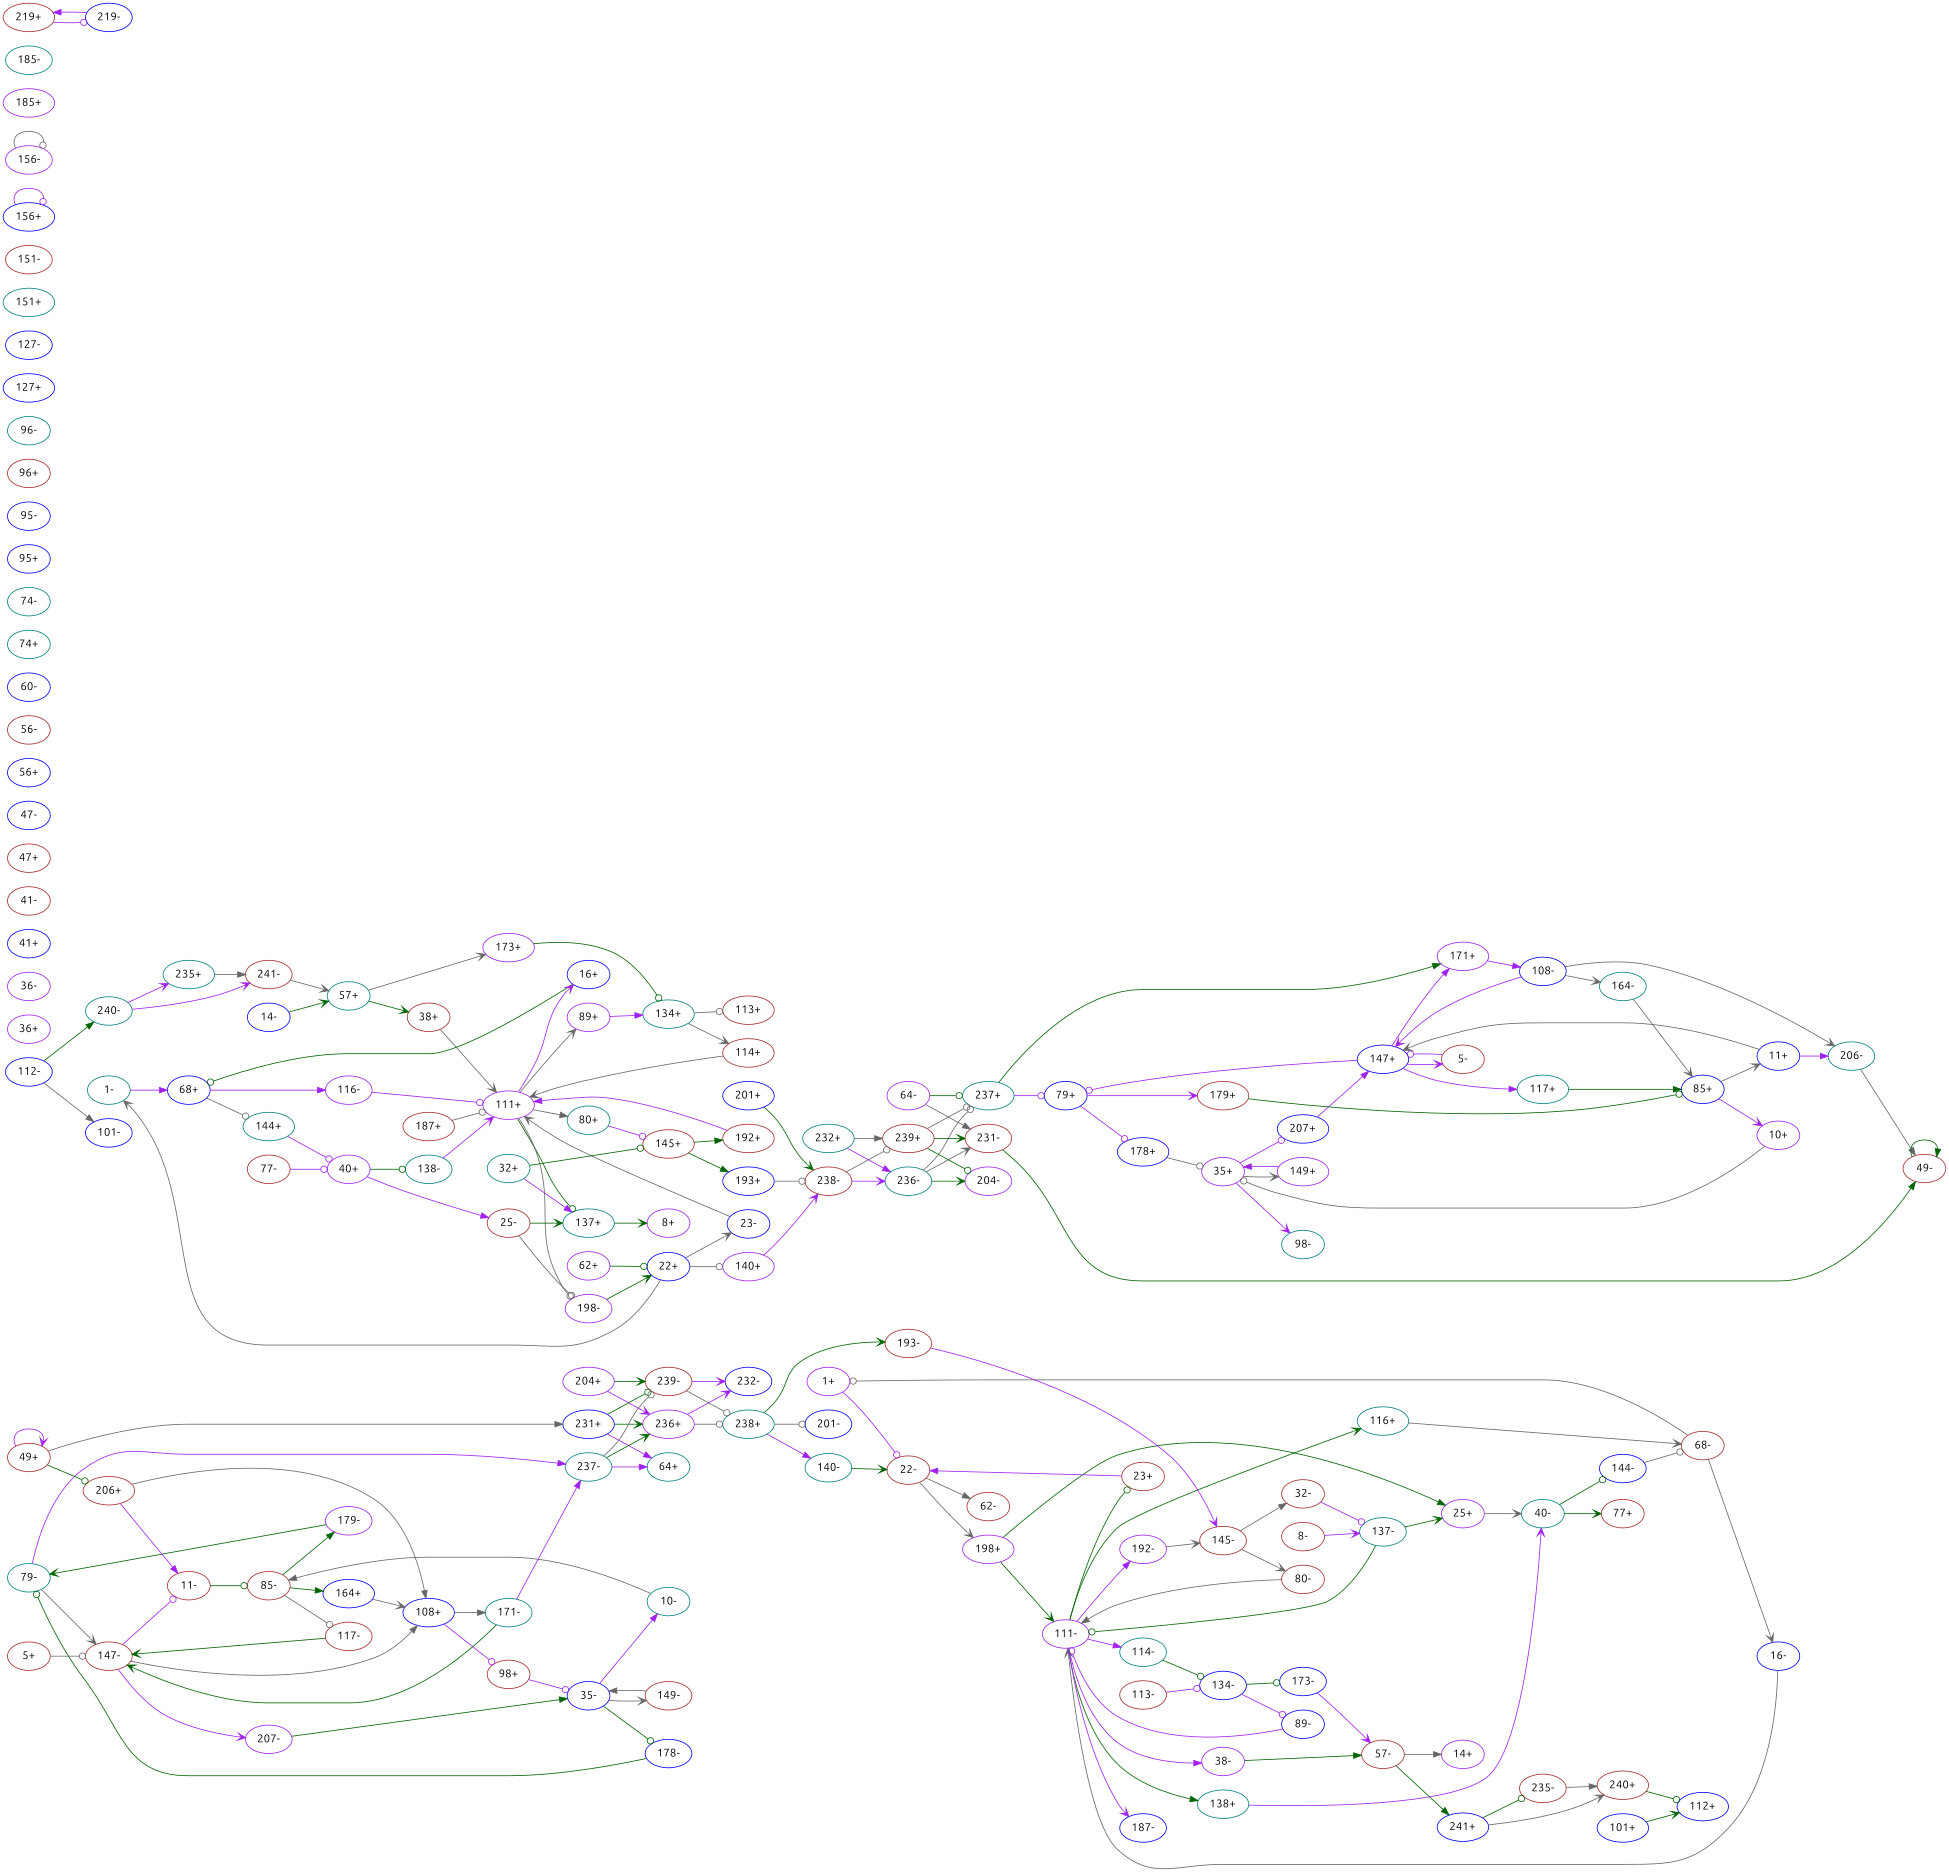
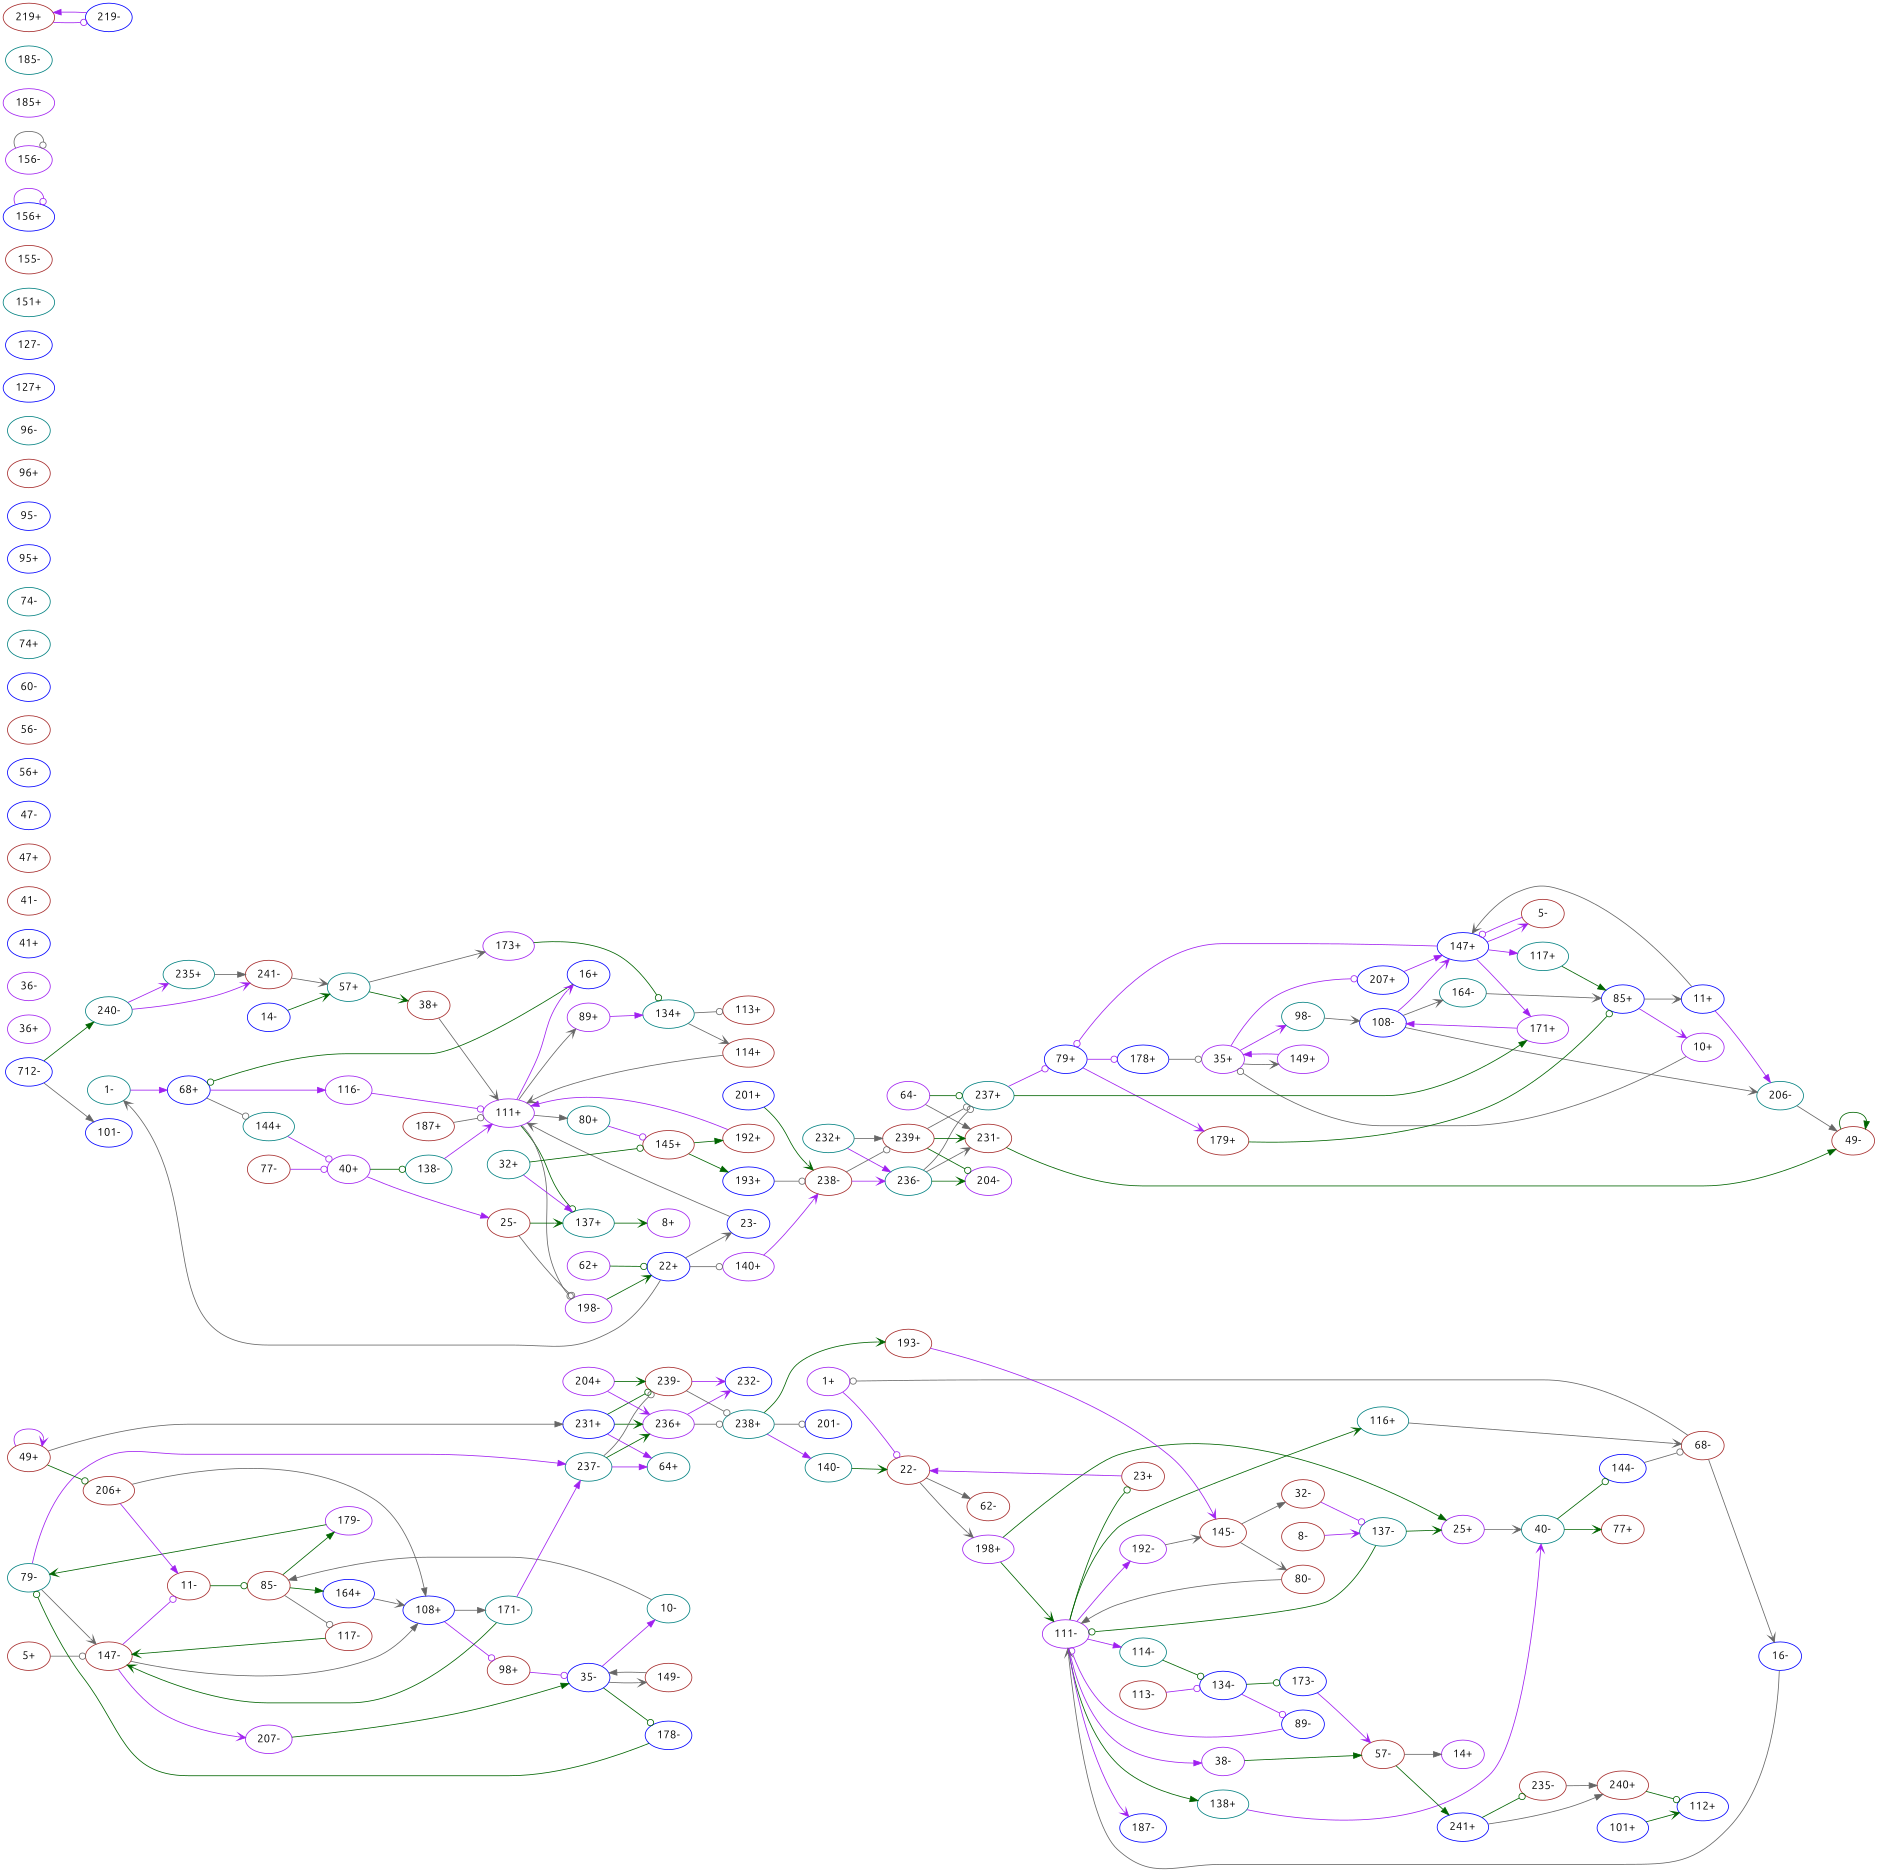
(29, 260) -> (29, 260)
none -> (1338, 1019)
(29, 1072) -> (29, 1072)
(1544, 1816) -> (1543, 1814)
